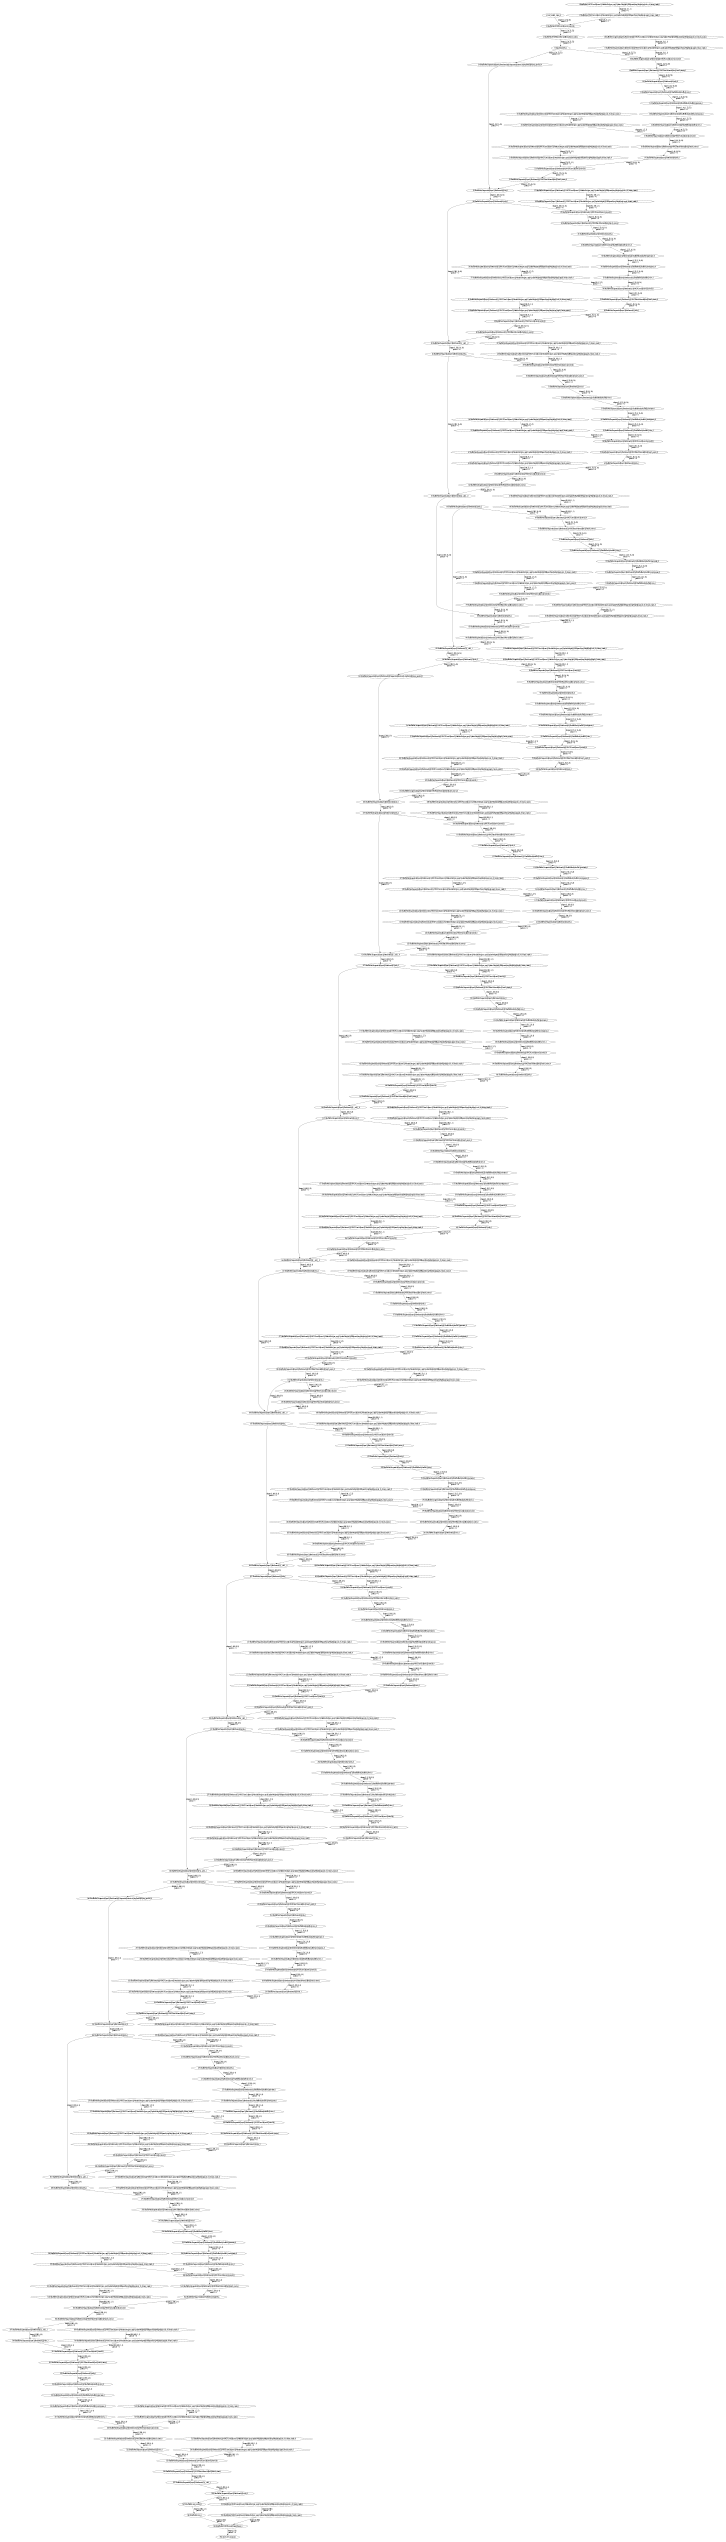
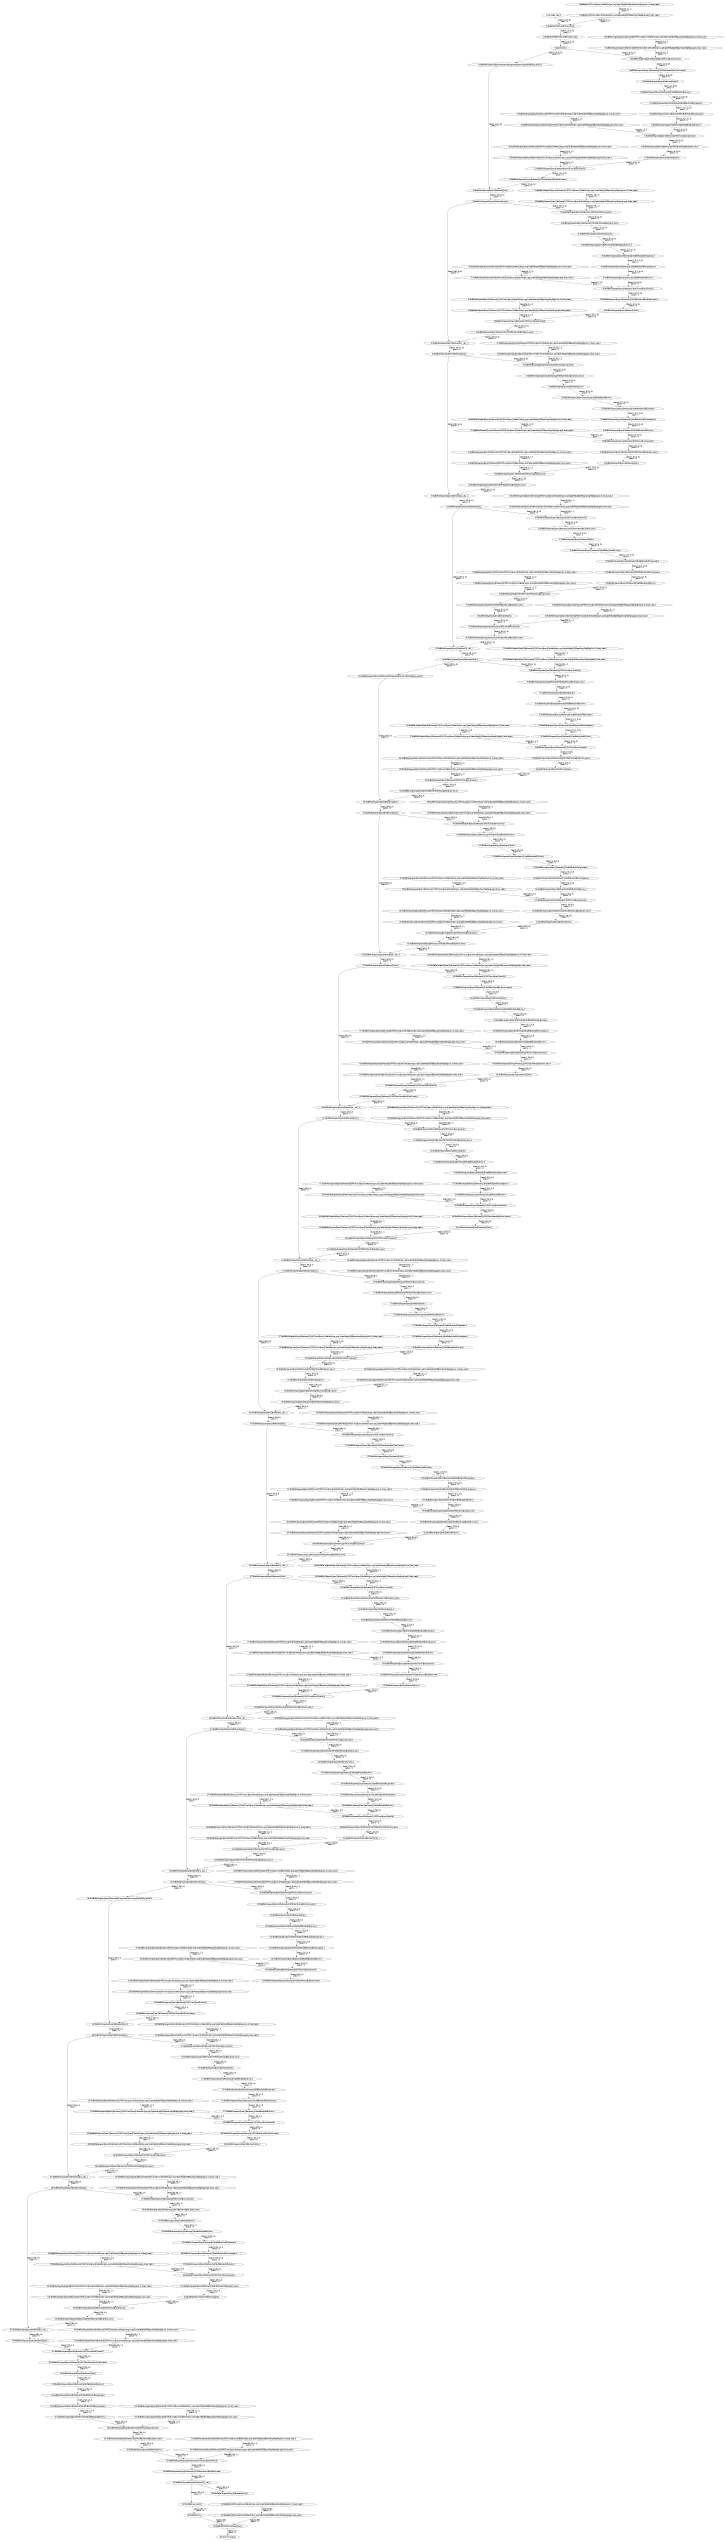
(437, 571) -> (456, 501)
(447, 654) -> (462, 654)
(272, 1392) -> (268, 1418)
(283, 1992) -> none
none -> (27, 2249)
(211, 2499) -> (191, 2493)
